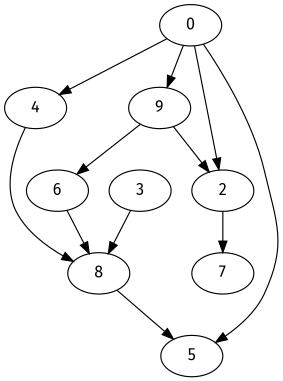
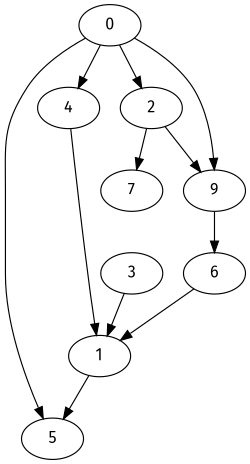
(188, 145) -> (179, 145)
(99, 273) -> (100, 356)
